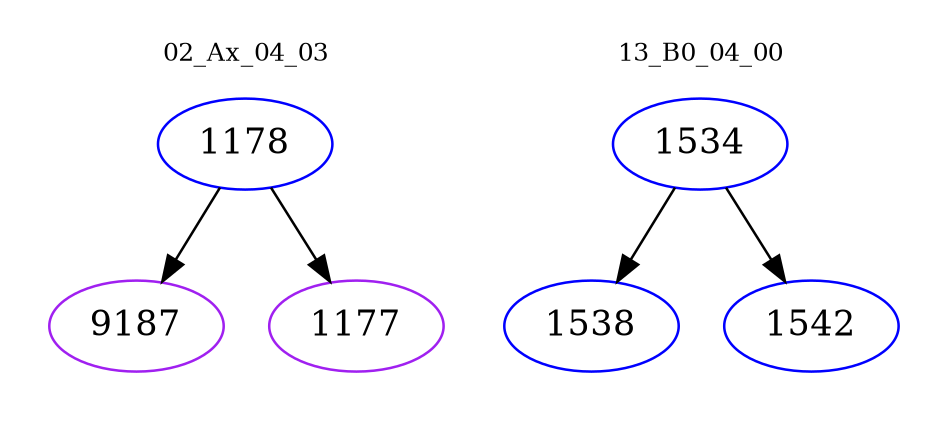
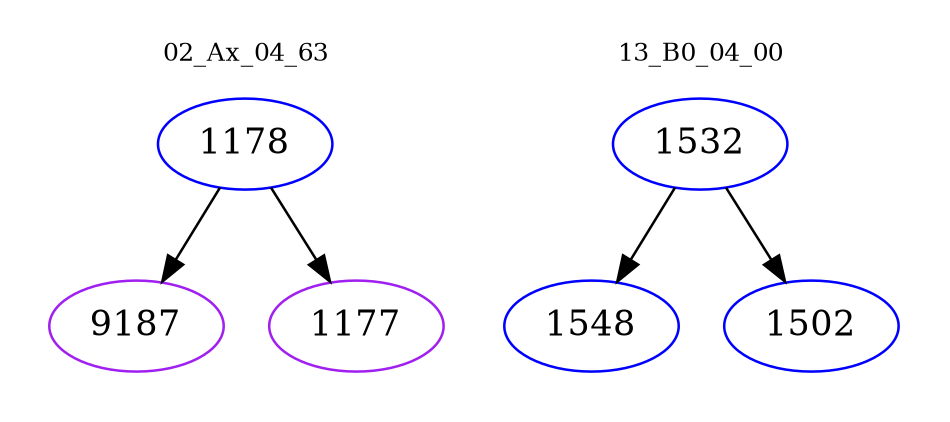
(246, 54) -> (246, 54)
(700, 144) -> (700, 144)
(592, 326) -> (592, 326)
(811, 326) -> (811, 326)
